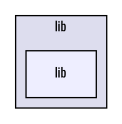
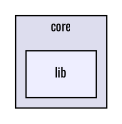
(61, 28) -> (61, 28)
